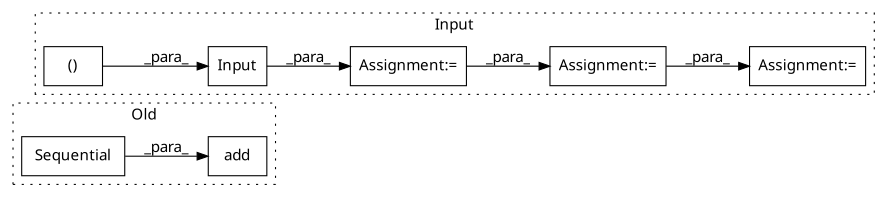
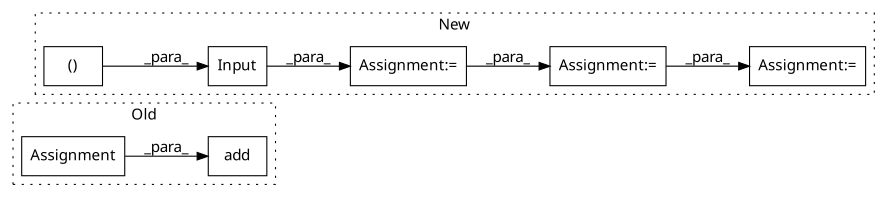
(455, 25) -> (455, 25)
(73, 156) -> (73, 156)
